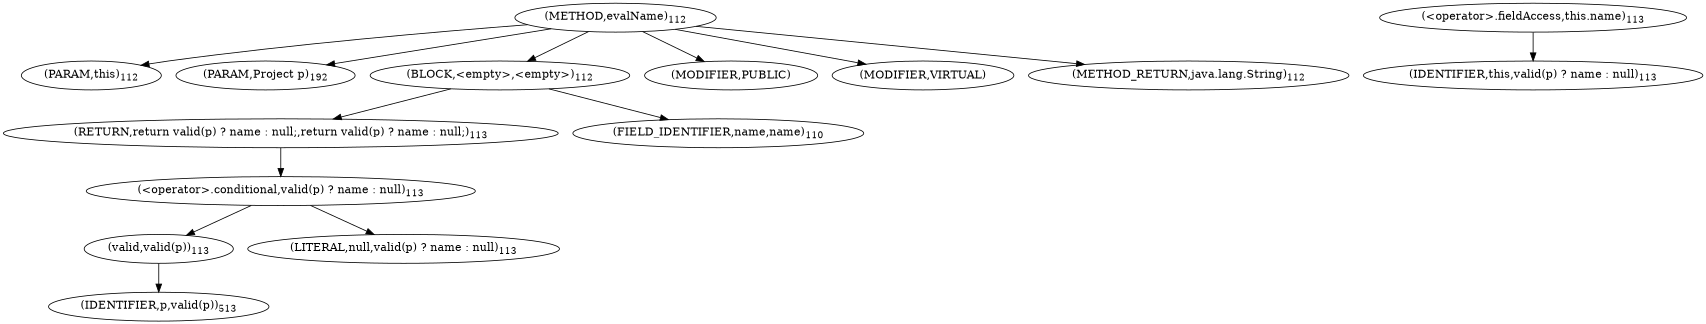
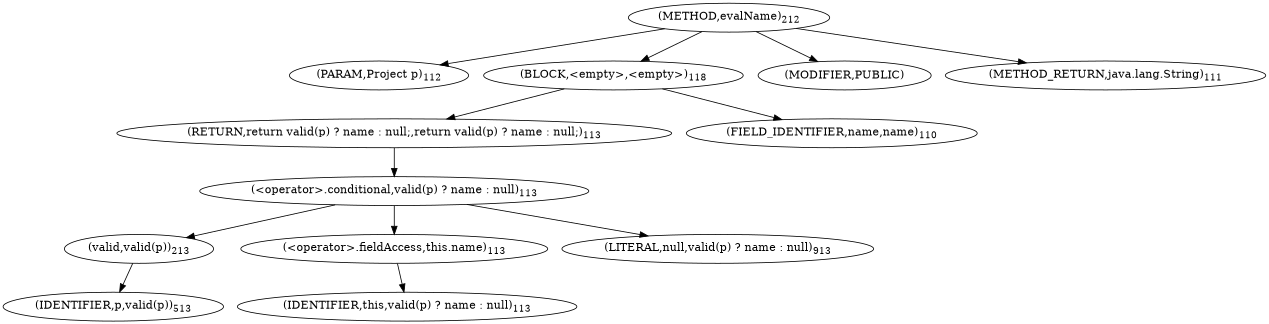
(677, 16) -> (791, 16)
(319, 74) -> (432, 74)
(584, 74) -> (698, 74)
(1296, 74) -> (1213, 74)
(91, 75) -> none
(923, 75) -> none
none -> (394, 216)
(201, 248) -> (181, 248)
(508, 248) -> (822, 248)
